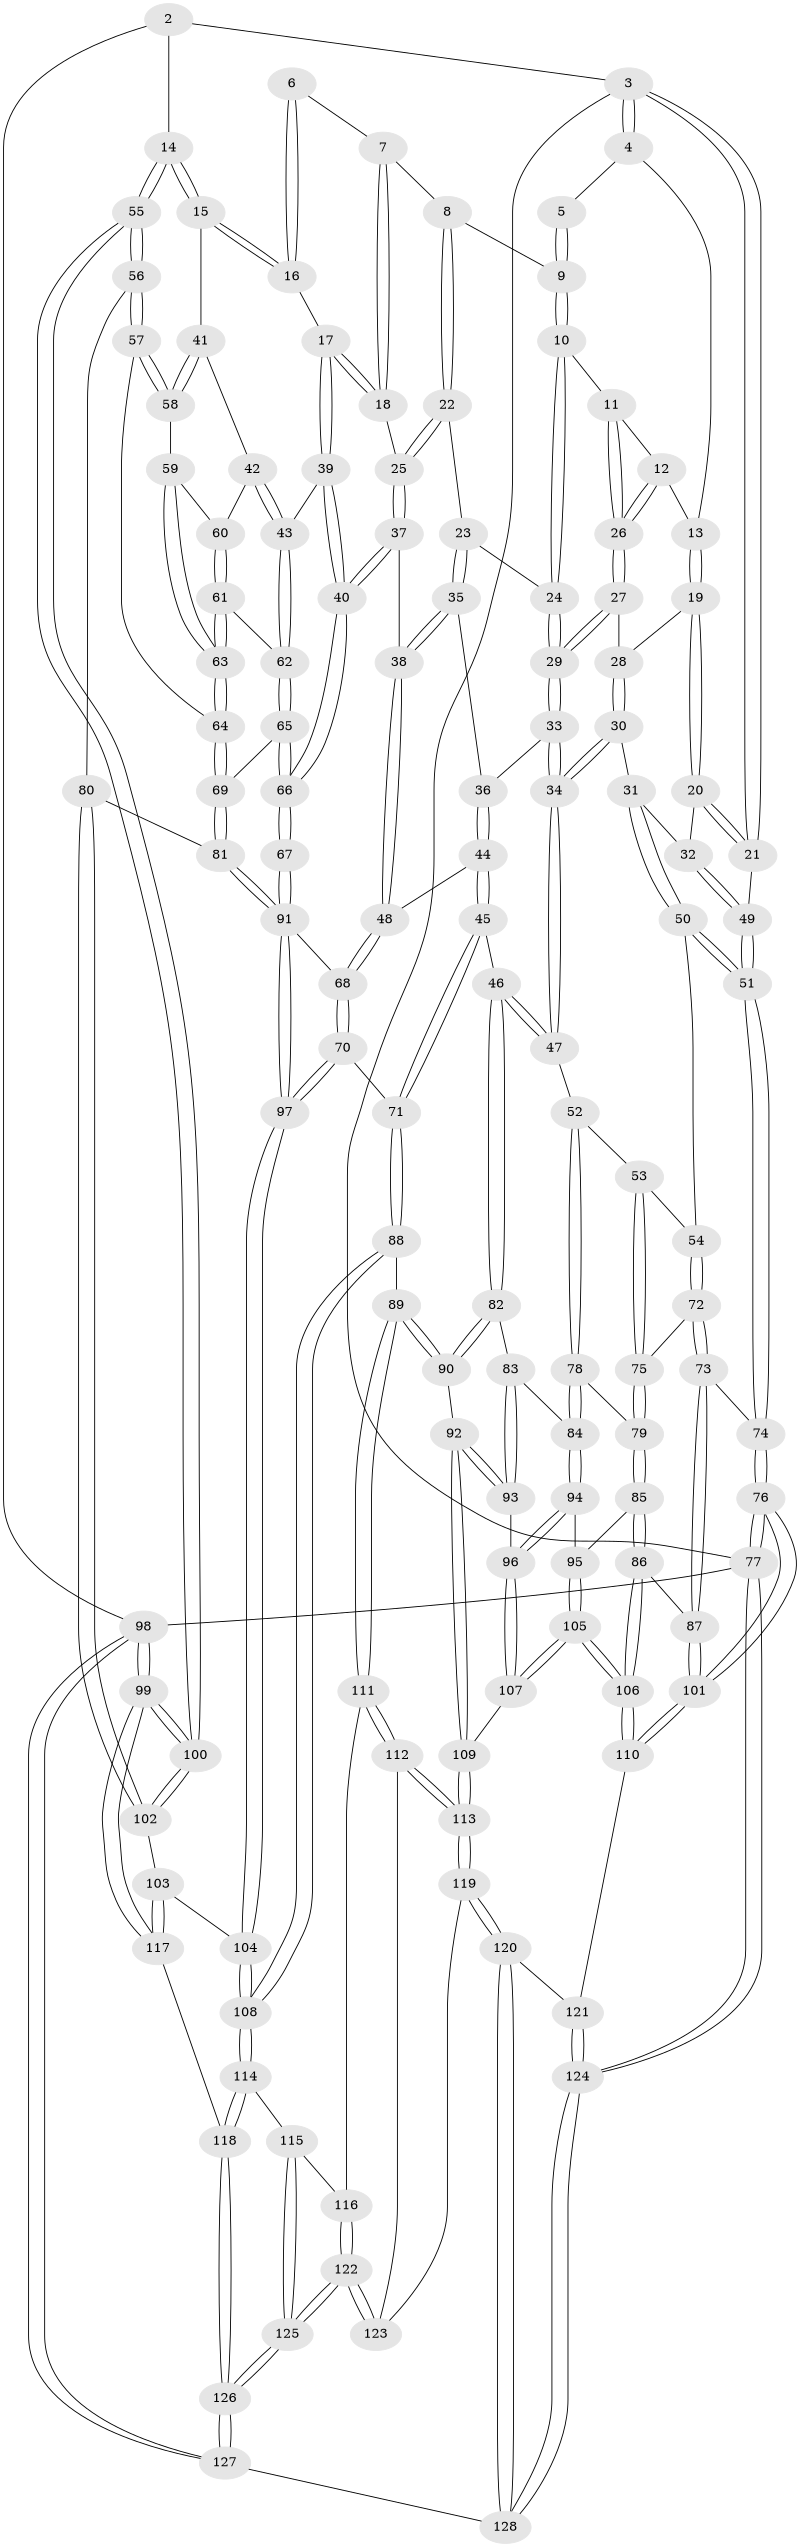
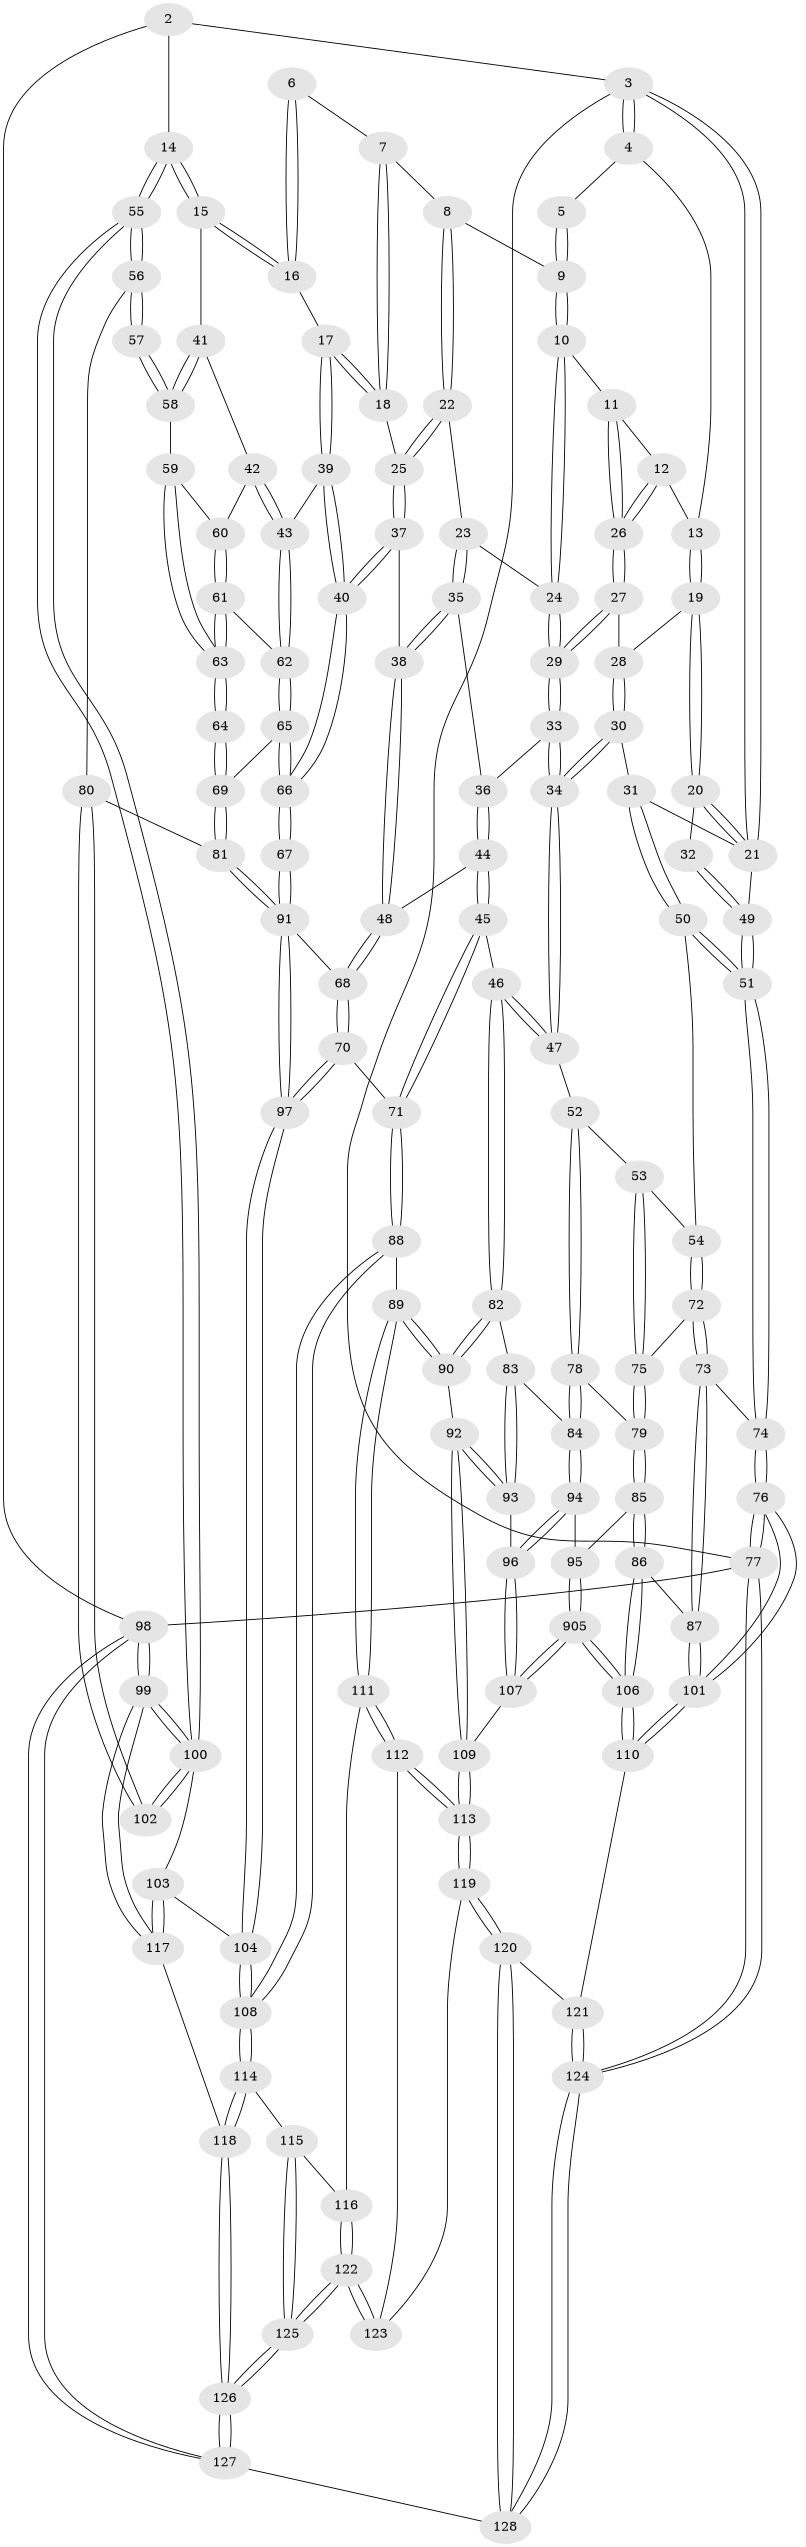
(121, 552) -> none
(660, 823) -> (686, 820)
(575, 1627) -> (575, 1627)
(152, 1852) -> (184, 1822)
